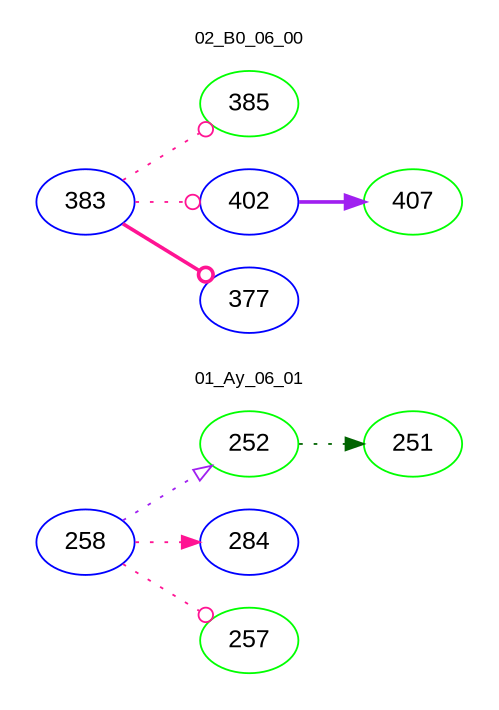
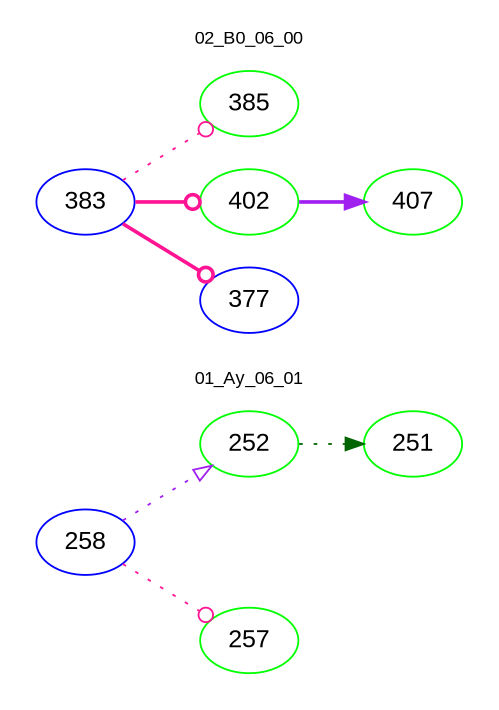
(160, 202) -> (160, 202)
(249, 202) -> (249, 202)
(249, 542) -> none
